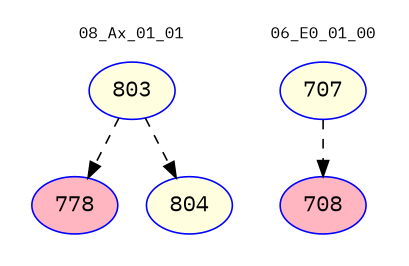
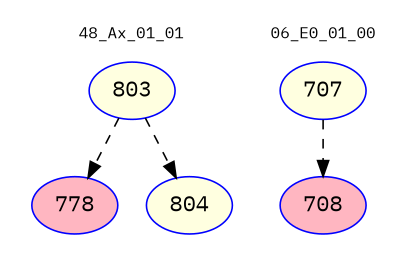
(132, 34) -> (132, 34)
